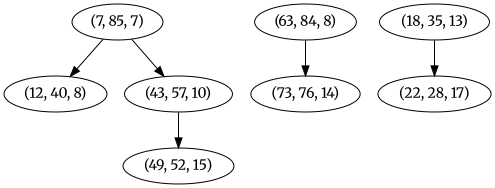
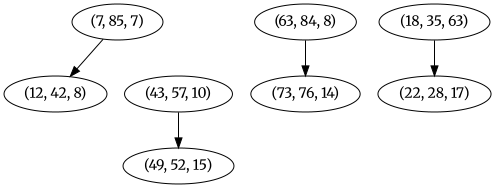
(434, 22) -> (434, 22)
(144, 54) -> none
(56, 94) -> (56, 94)
